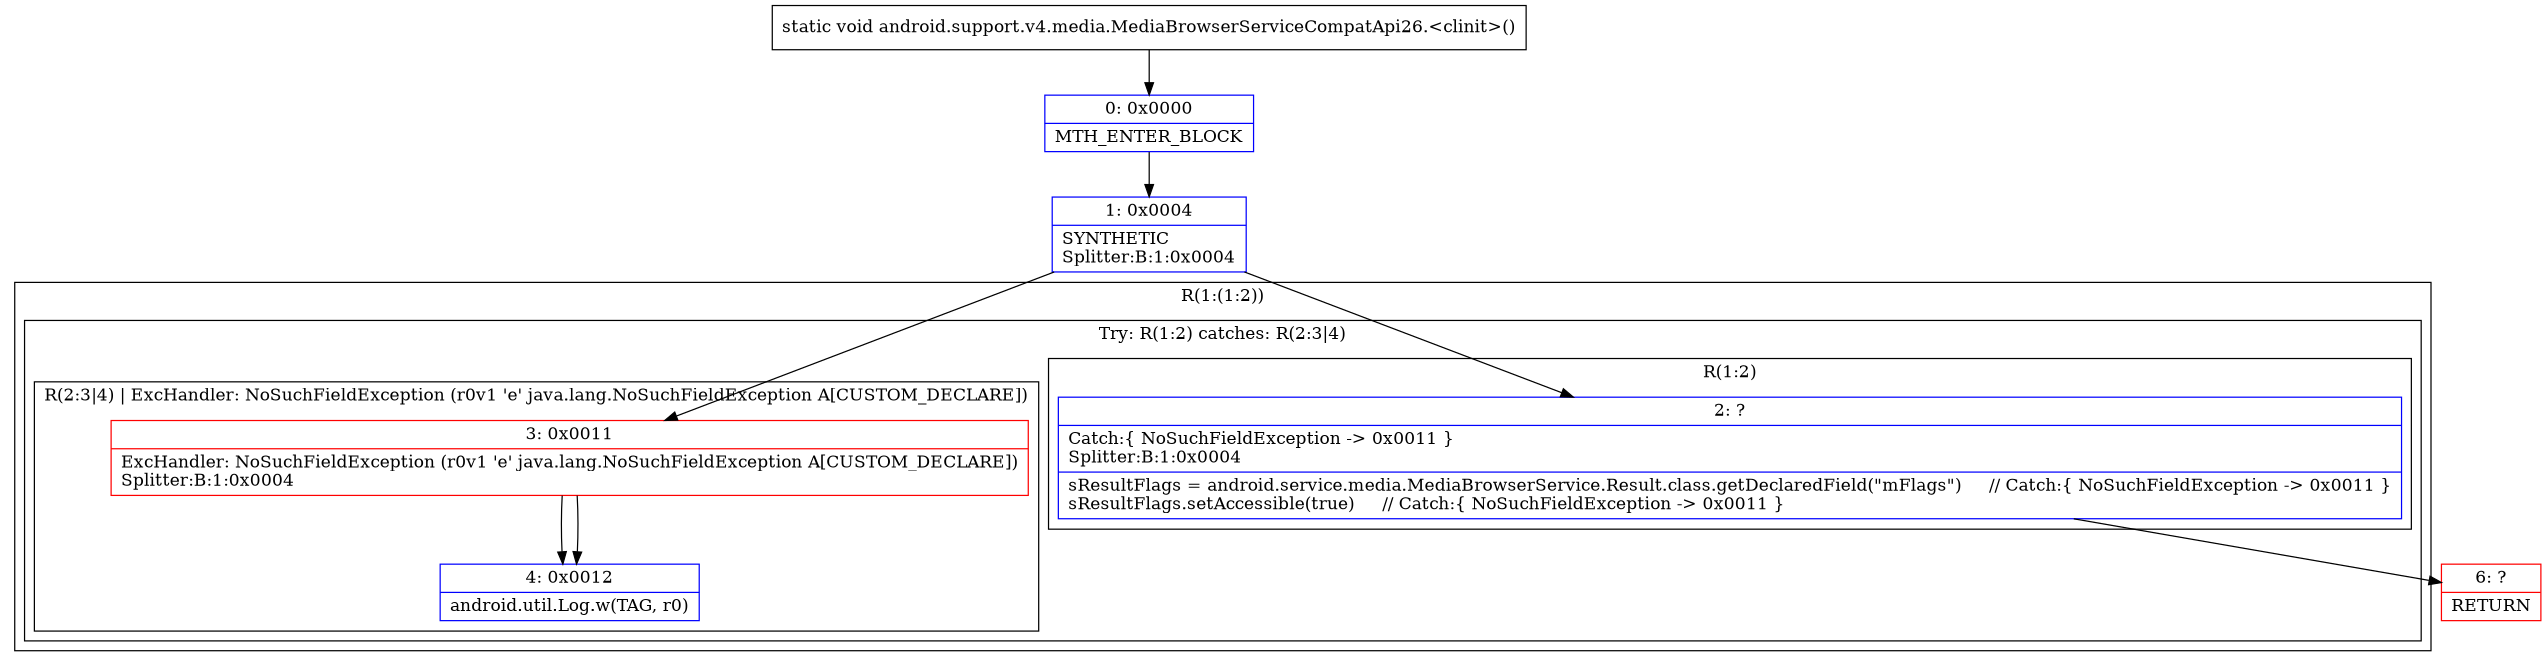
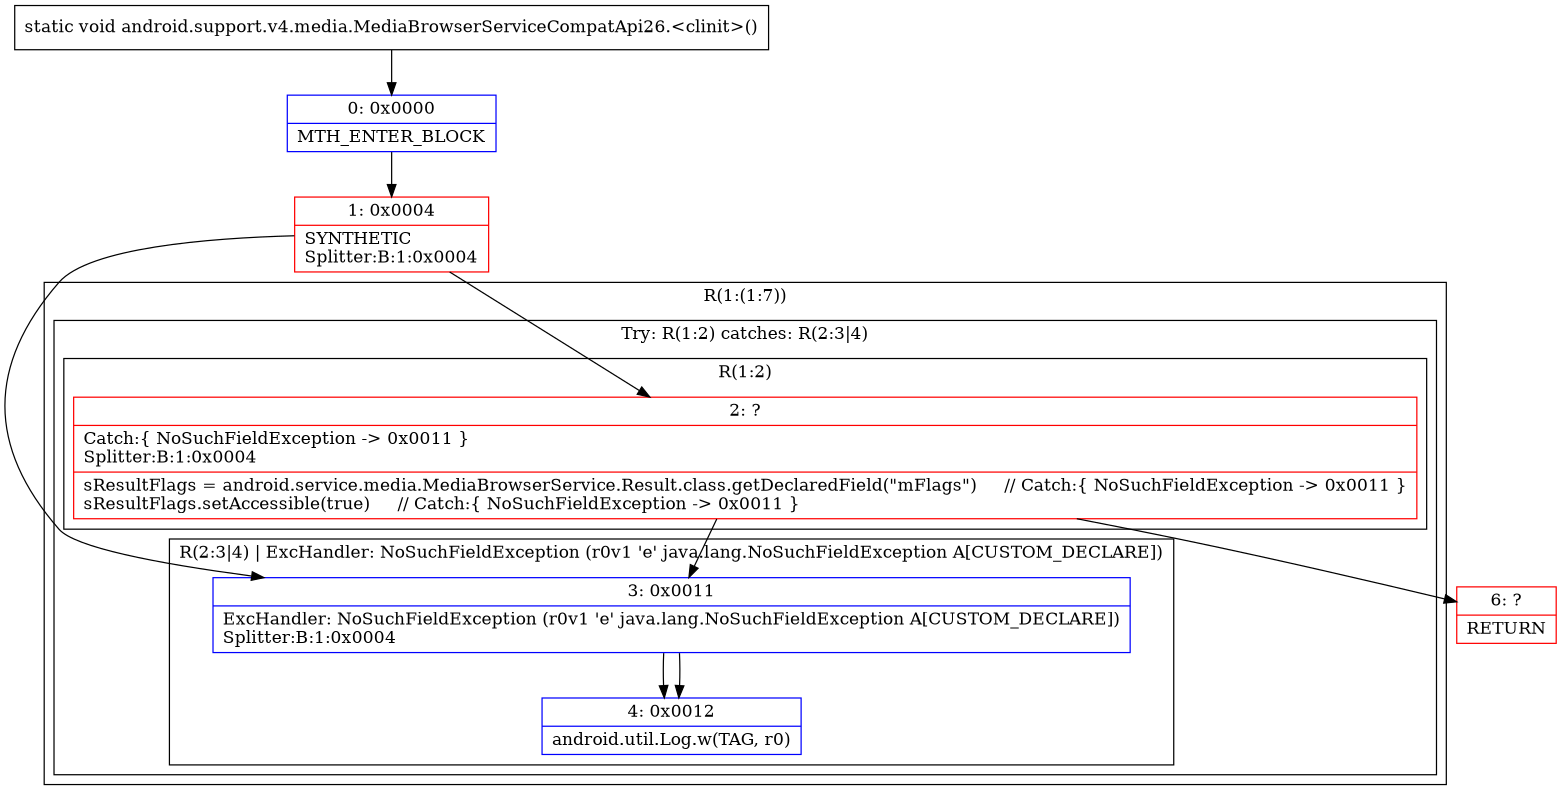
(1149, 235) -> (392, 235)
(1223, 297) -> (745, 297)
(570, 458) -> (672, 615)
(1730, 458) -> (745, 458)
none -> (703, 547)
